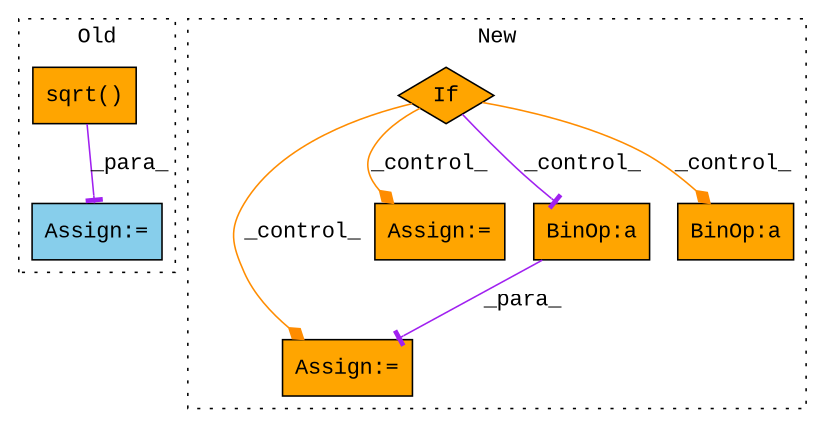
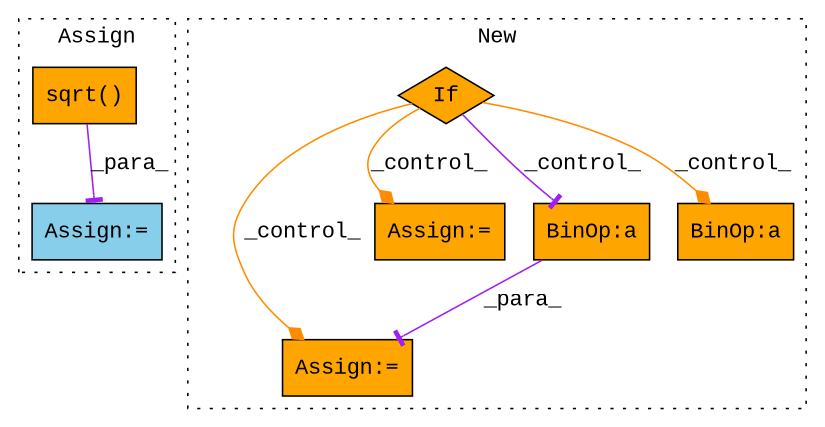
(97, 37) -> (97, 37)
